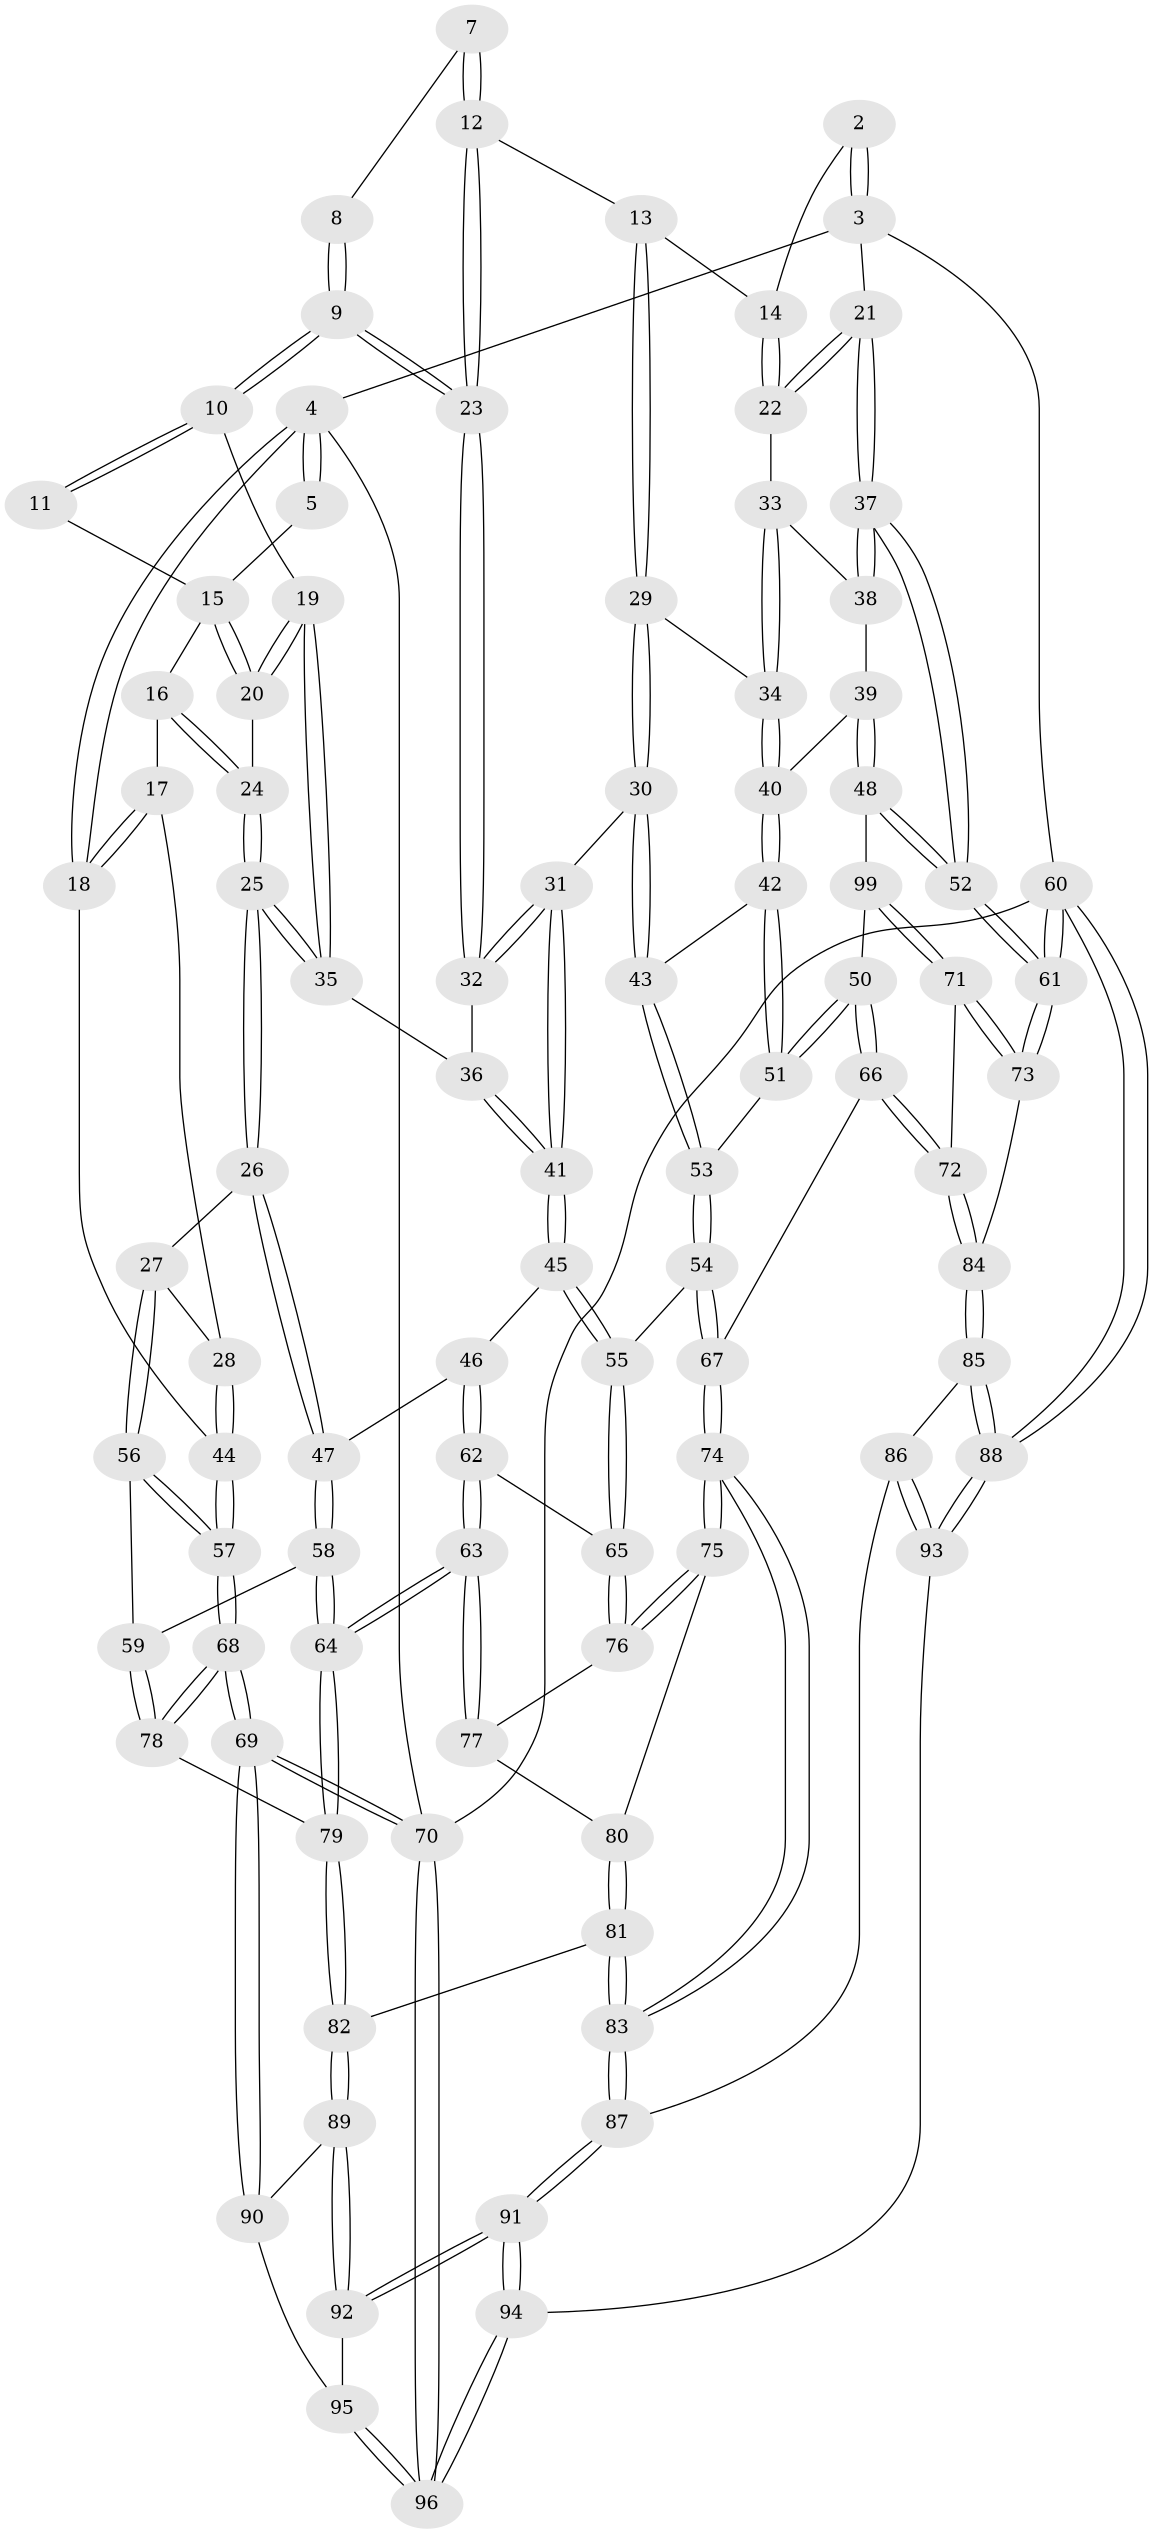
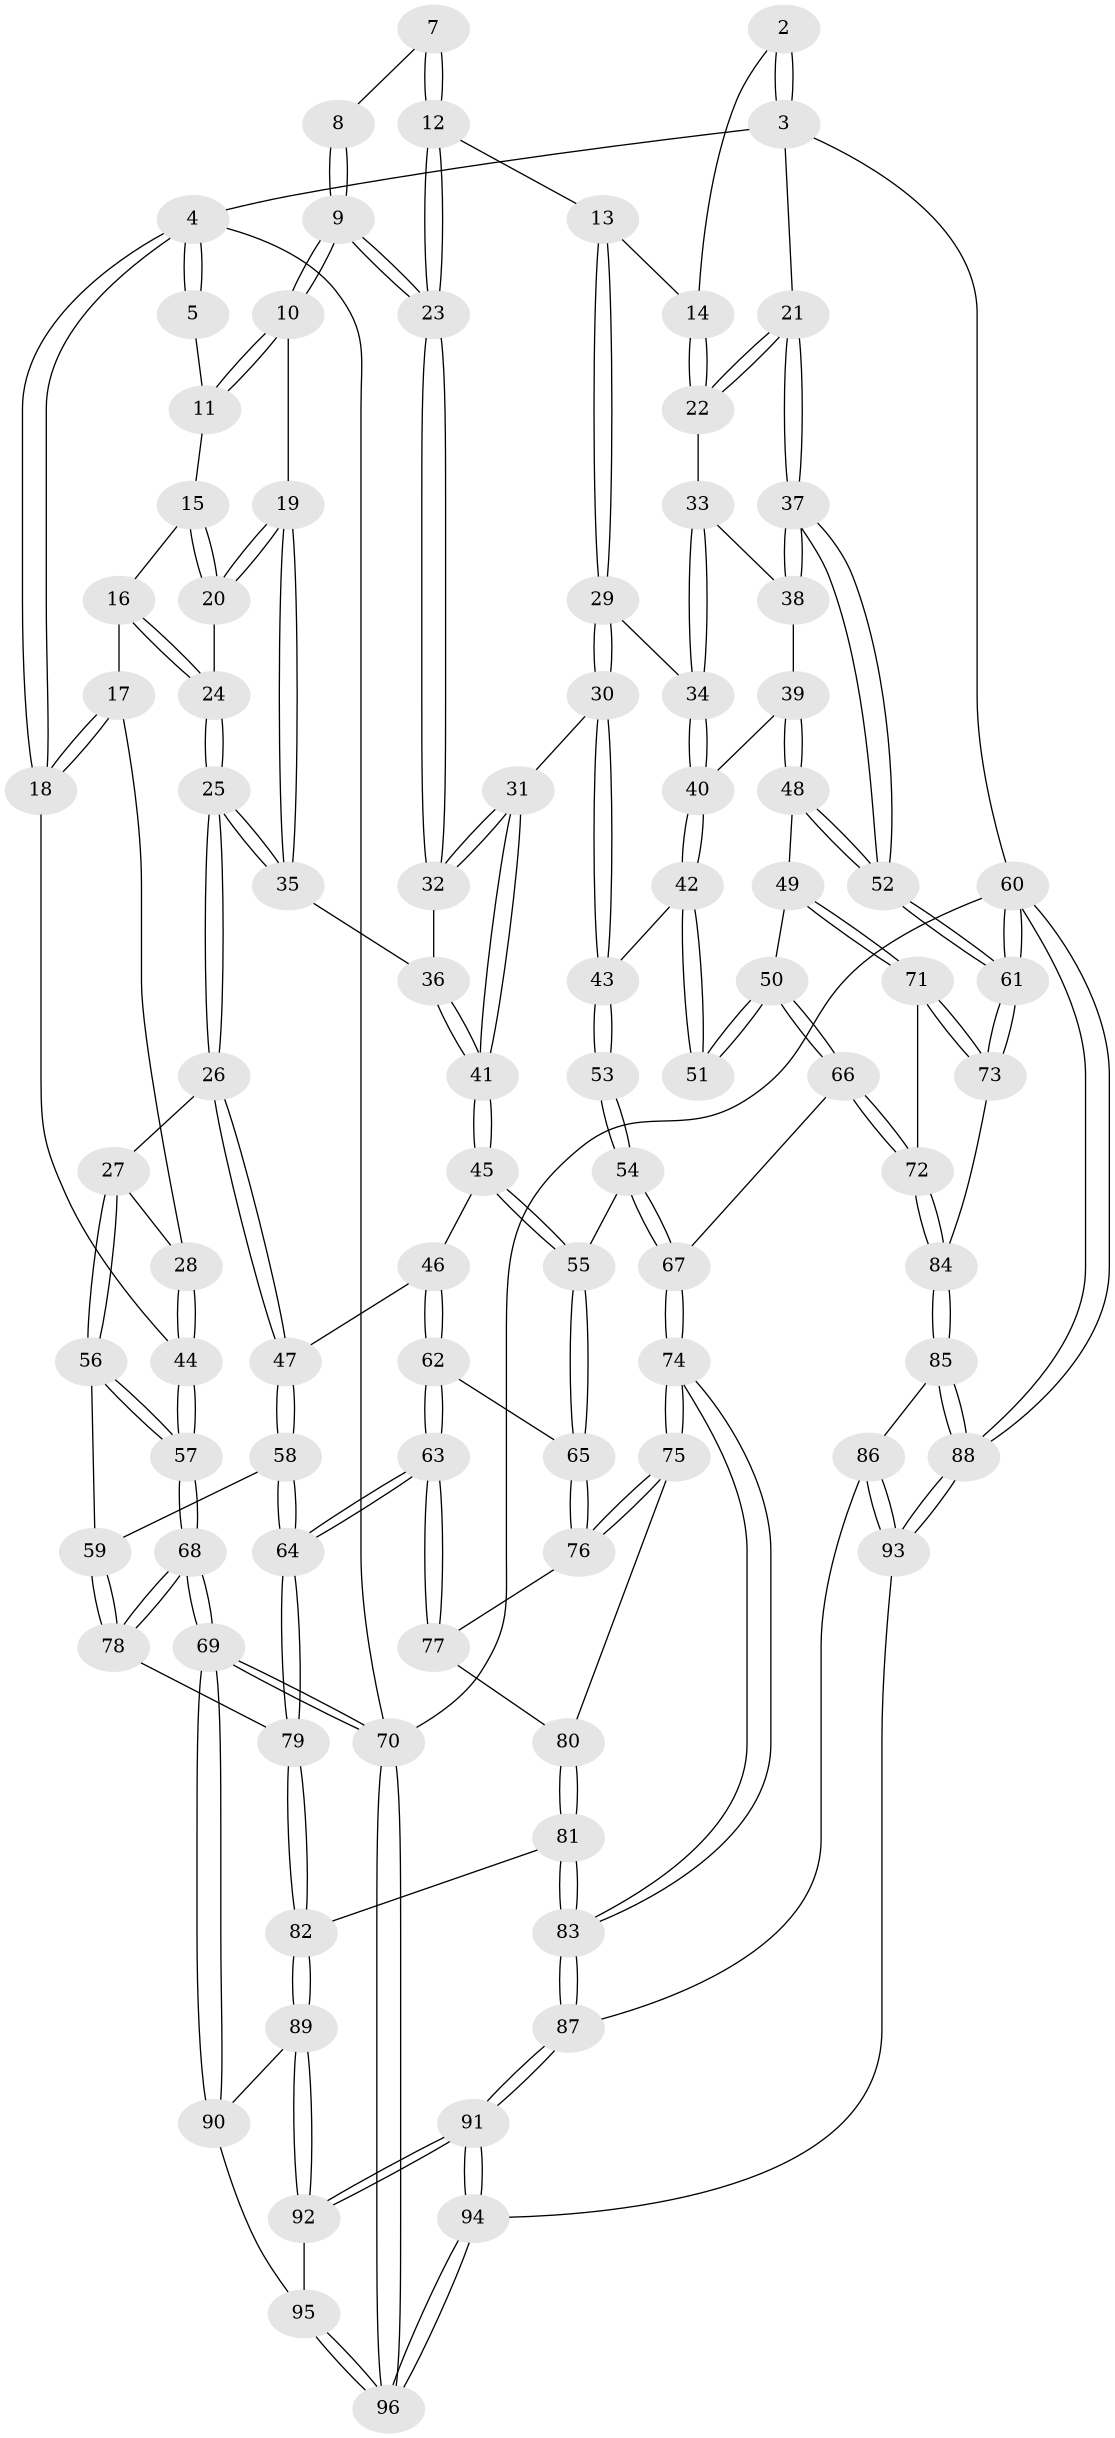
(262, 553) -> (199, 362)
(866, 886) -> (788, 886)
(739, 1124) -> none
